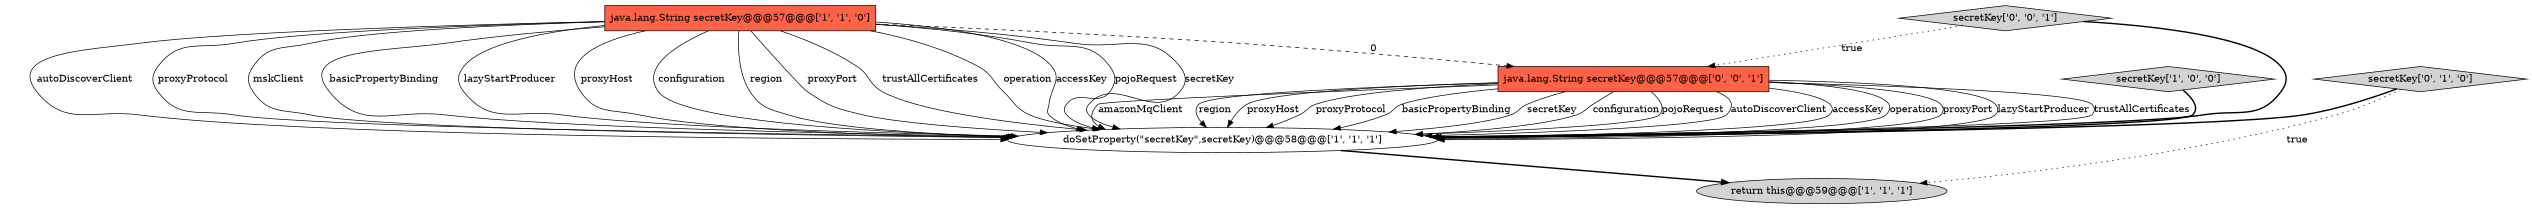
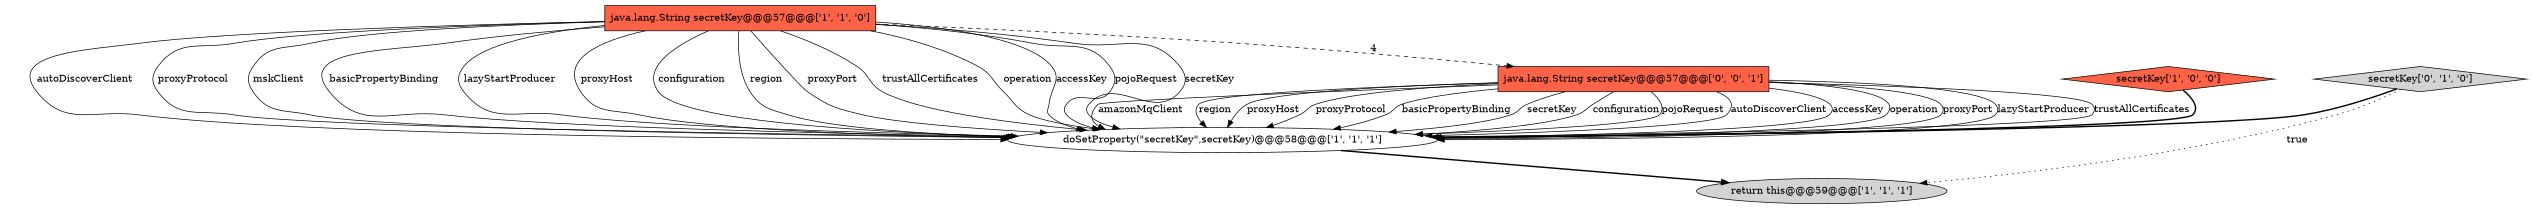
(2005, 18) -> none
(1374, 49) -> (1374, 49)
(2168, 79) -> (2168, 79)
